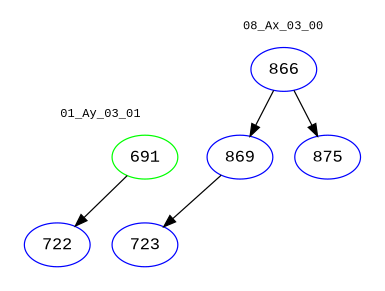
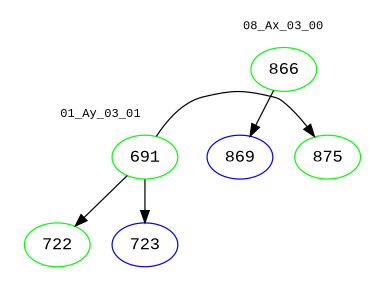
(284, 69) -> (284, 69)
(303, 108) -> (230, 92)
(328, 157) -> (328, 157)
(197, 197) -> (145, 195)
(57, 245) -> (57, 245)
